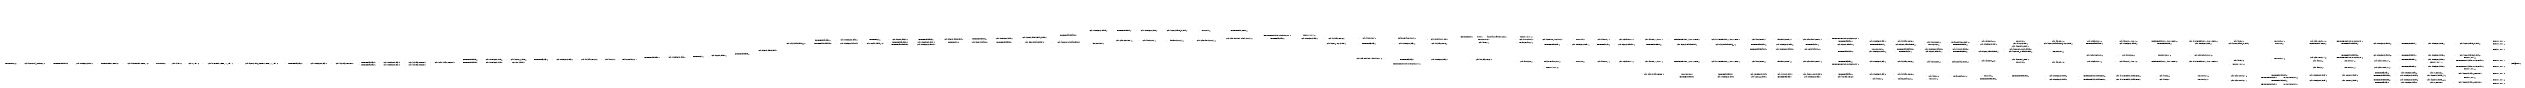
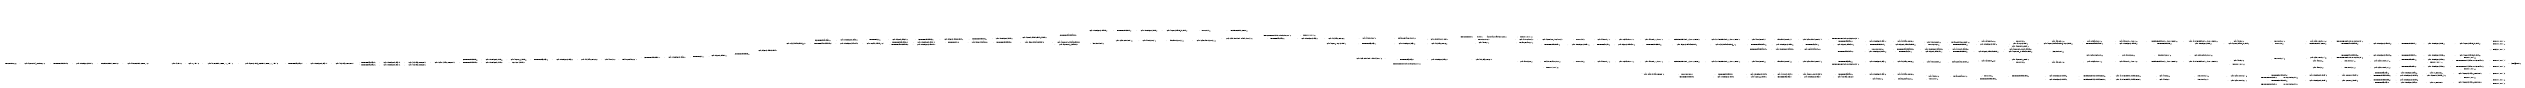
none -> (1068, 45)
(161, 64) -> none
(2436, 80) -> none
